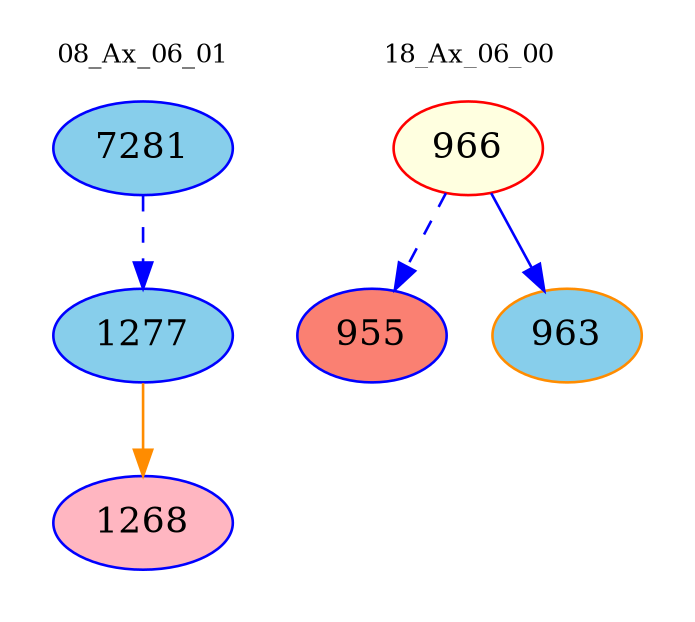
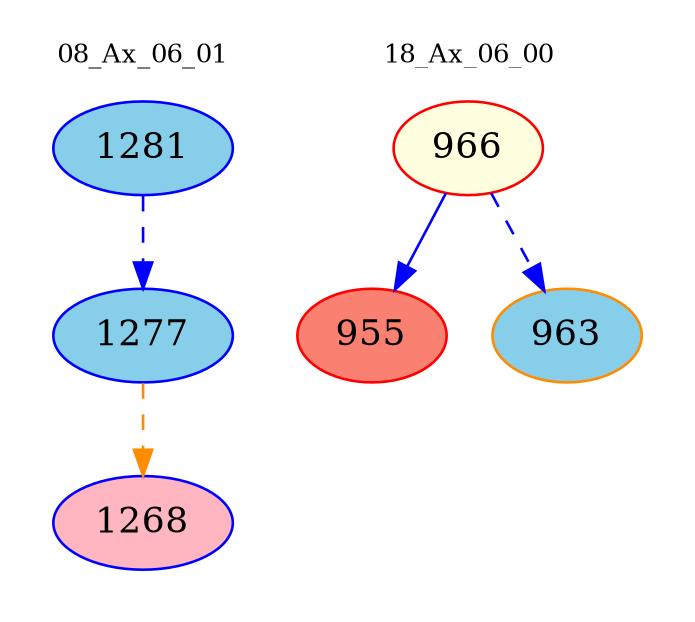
(143, 148) -> (143, 148)
(427, 230) -> (427, 230)
(511, 230) -> (511, 230)
(372, 336) -> (372, 336)
(143, 416) -> (143, 416)
